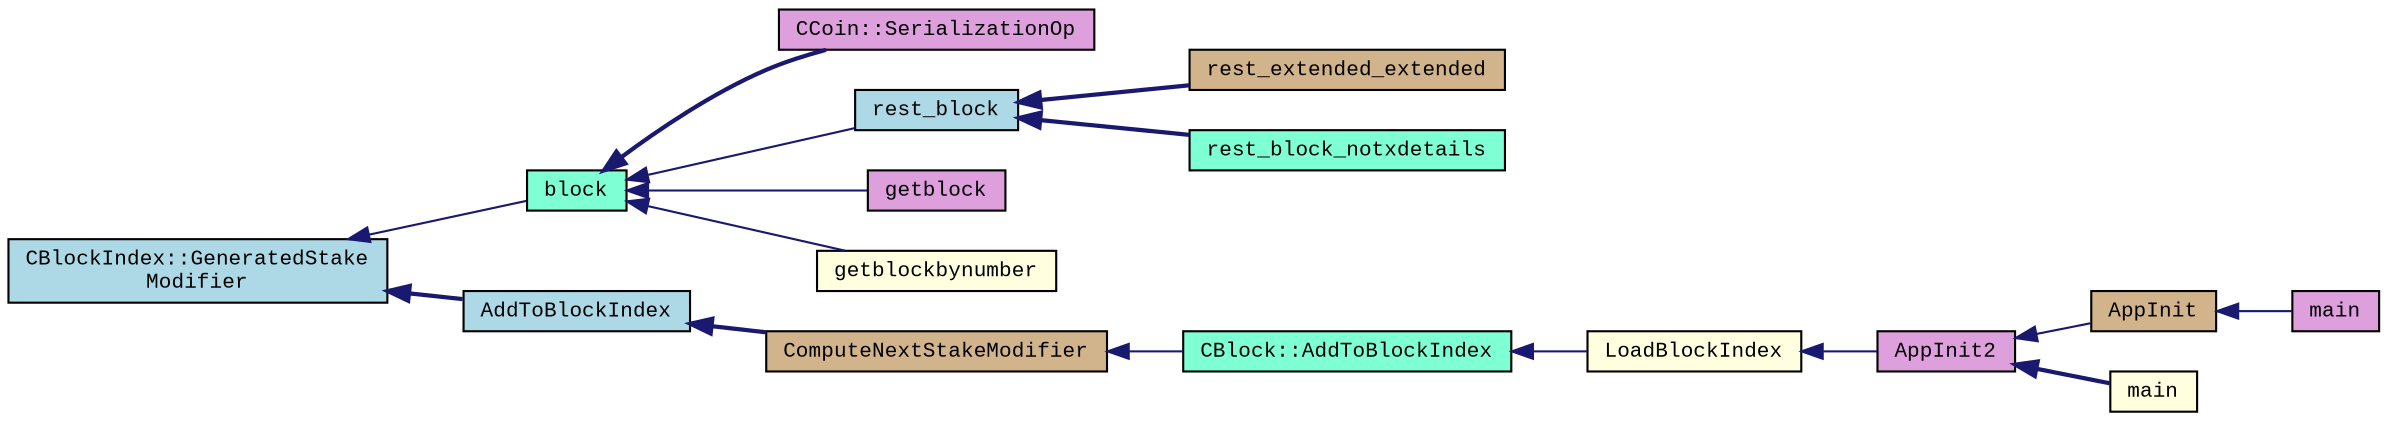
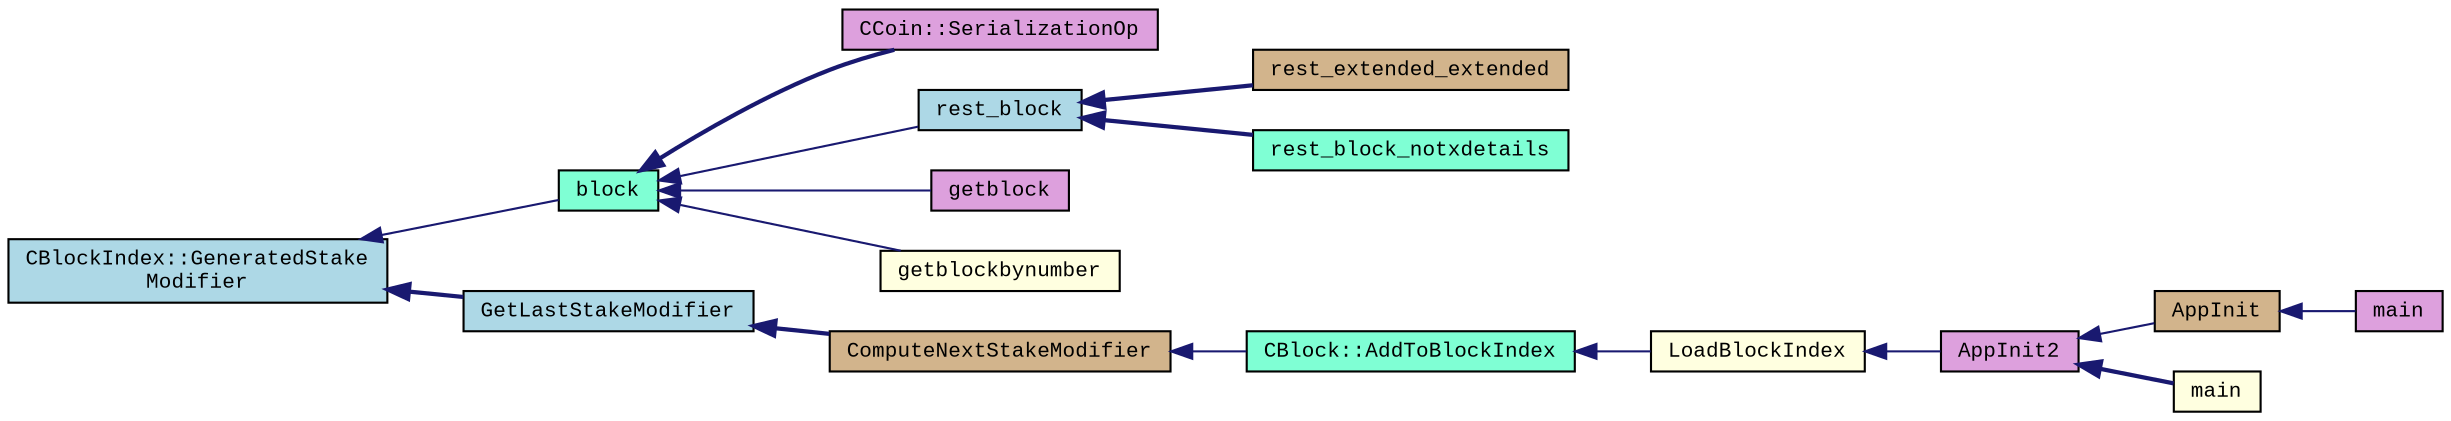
(577, 311) -> (609, 311)
